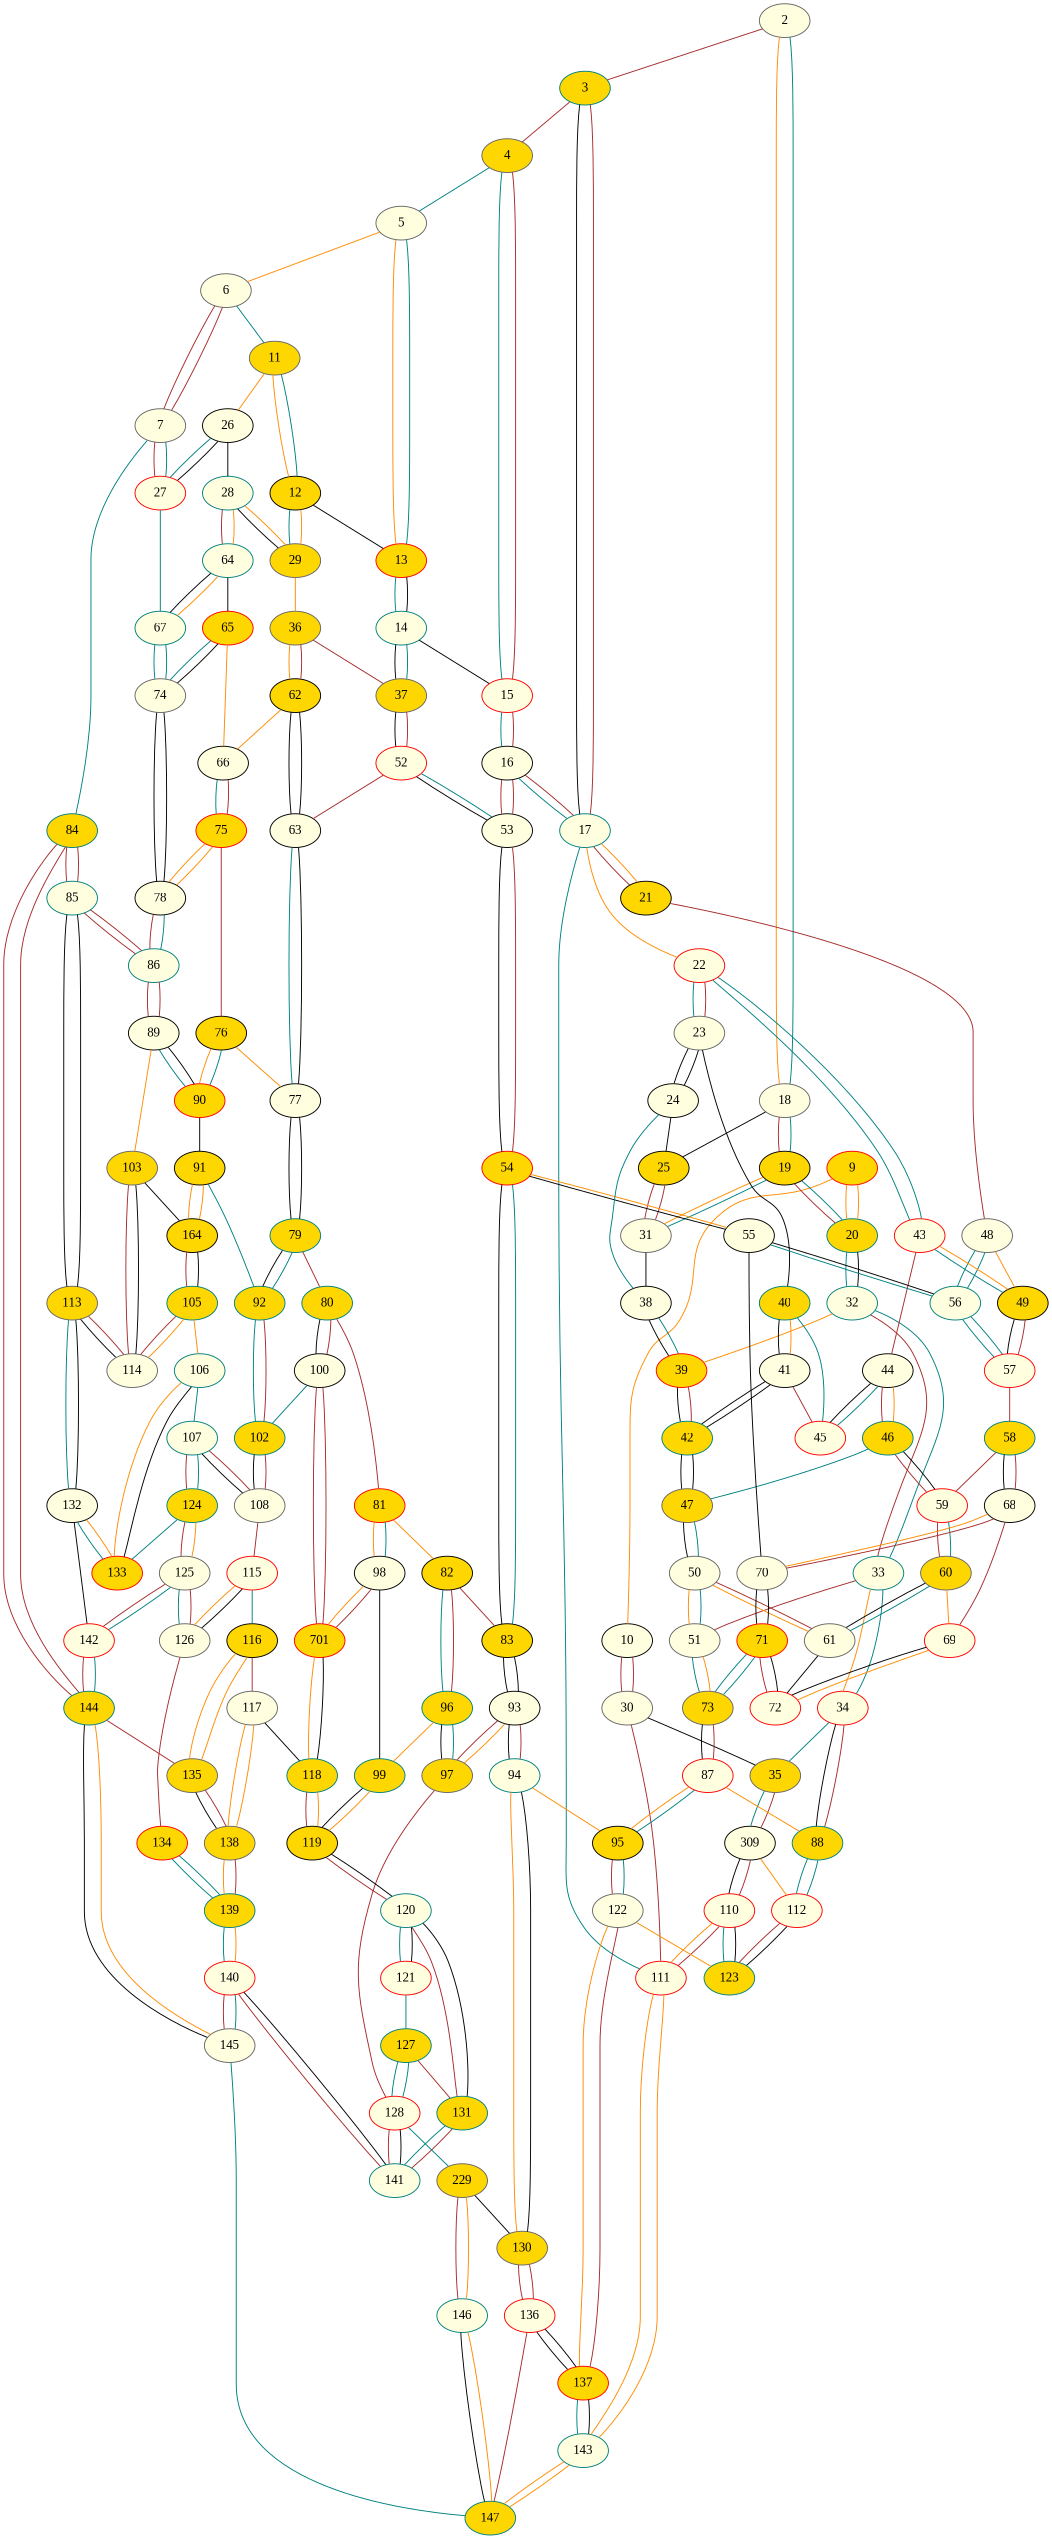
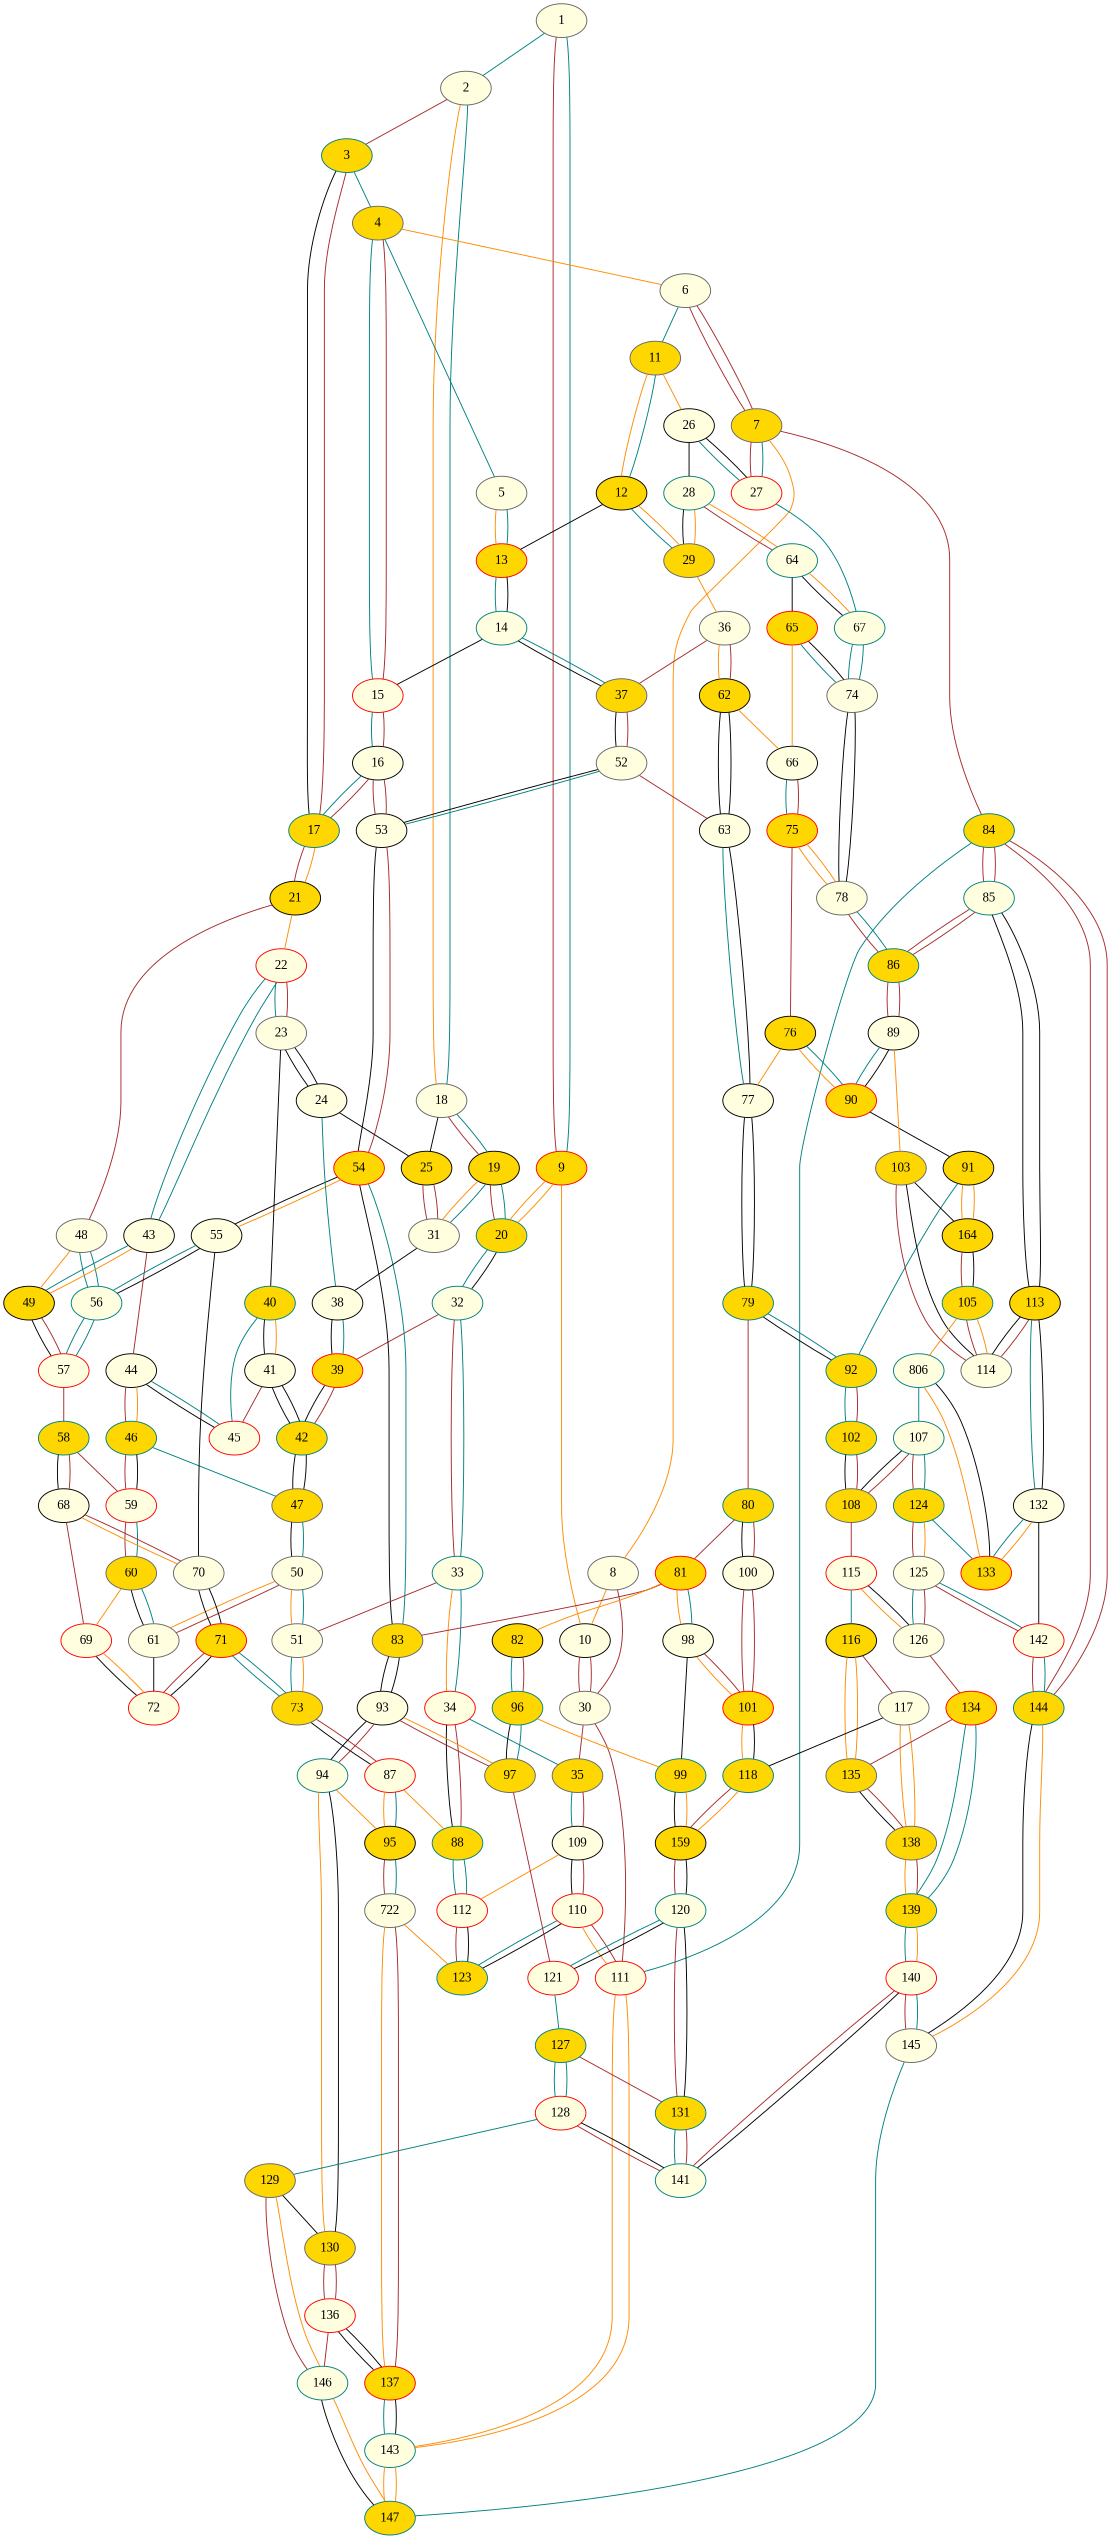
none -> (562, 21)
(546, 122) -> (362, 189)
(314, 257) -> (531, 257)
(160, 426) -> (757, 426)
(91, 620) -> (950, 576)
(295, 628) -> (725, 628)
(401, 763) -> (622, 763)
(585, 831) -> (314, 831)
(160, 898) -> (842, 898)
(614, 917) -> (288, 932)
(154, 966) -> (893, 966)
(920, 1236) -> (149, 1236)
(72, 1303) -> (1035, 1303)
(769, 1339) -> (397, 1337)
(200, 1371) -> (919, 1371)
(290, 1404) -> none
(561, 1423) -> (800, 1422)
(260, 1506) -> (851, 1506)
none -> (613, 1573)
(477, 1607) -> (542, 1612)
(320, 1641) -> (748, 1708)
(507, 1641) -> (398, 1641)
(141, 1742) -> (917, 1739)
(707, 1743) -> (581, 1744)
(312, 1843) -> (681, 1843)
(750, 1843) -> (578, 1843)
(618, 1911) -> (390, 1911)
(362, 1936) -> (532, 1877)
(462, 2181) -> (270, 2181)
(512, 2417) -> (326, 2349)
